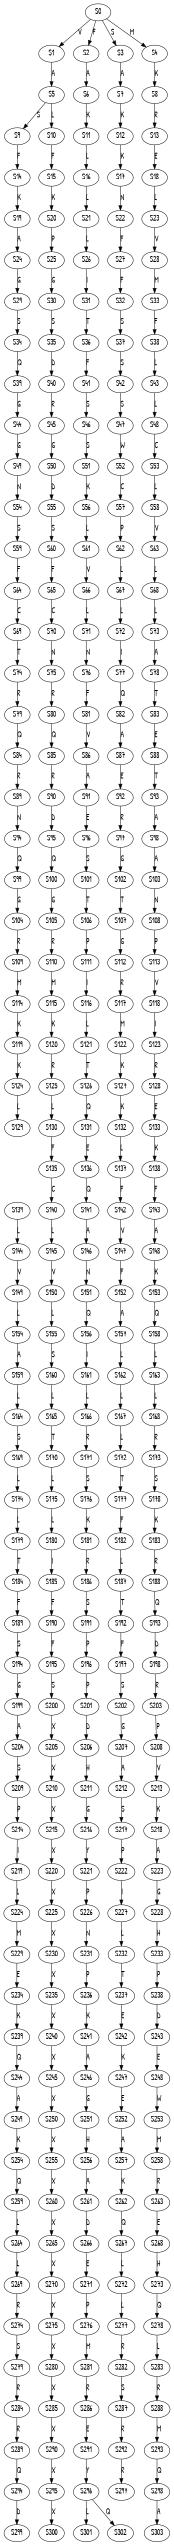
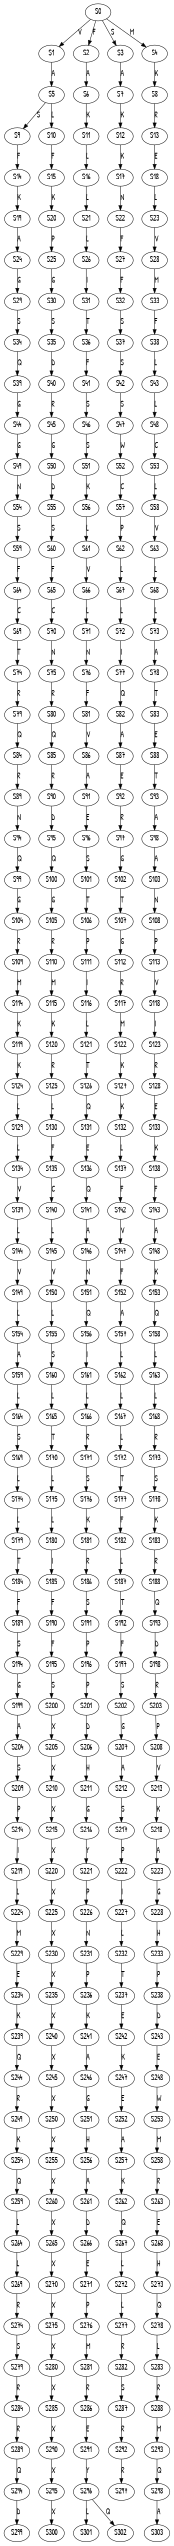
none -> (17, 1169)
(19, 2099) -> (19, 2099)
